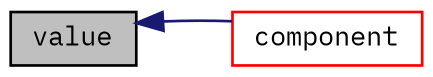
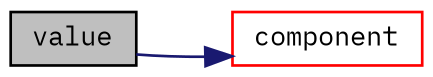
(198, 21) -> (171, 56)
